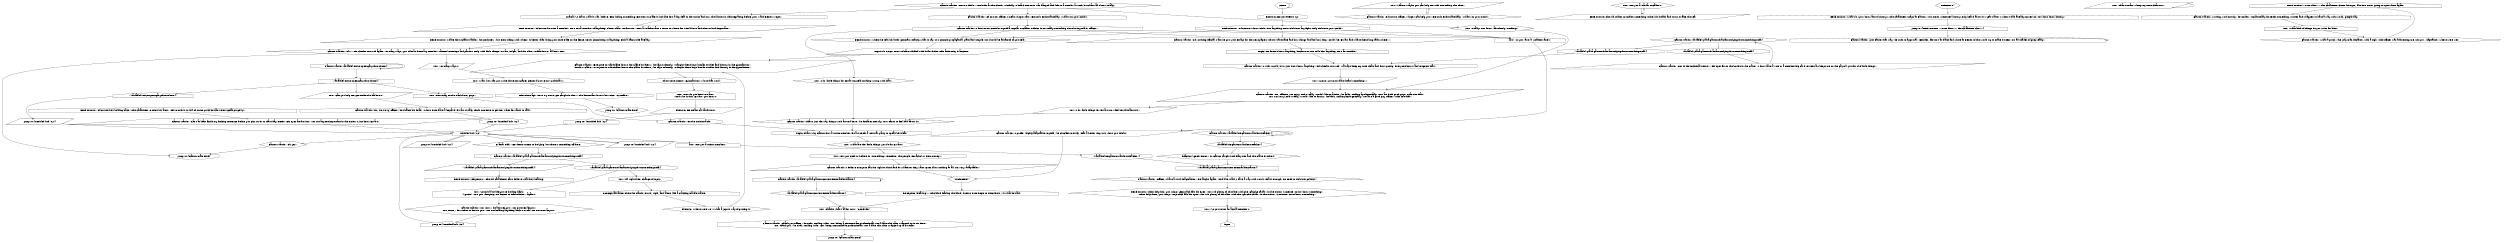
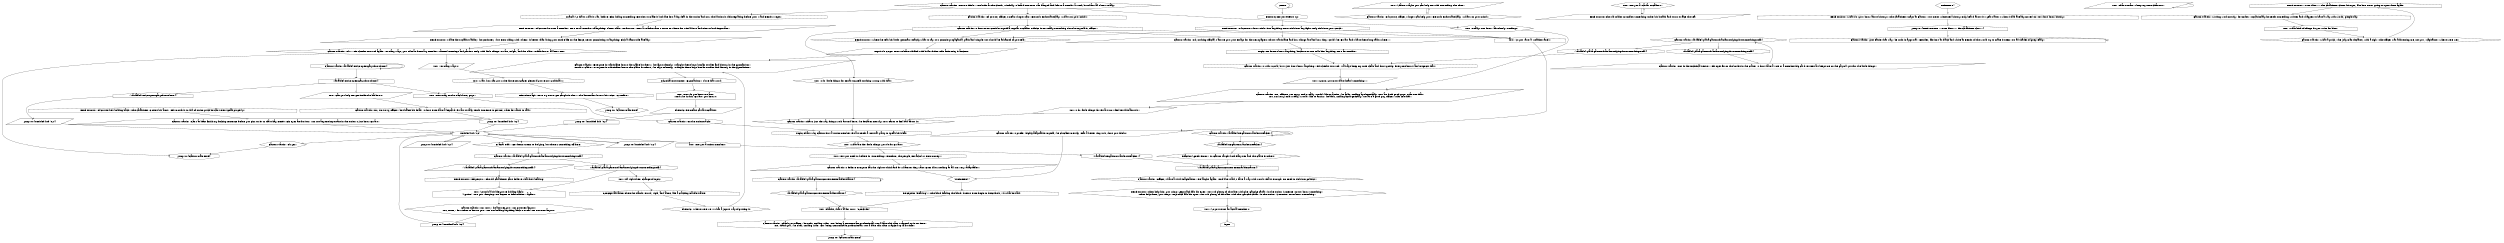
(692, 81) -> (692, 81)
(696, 110) -> (696, 110)
